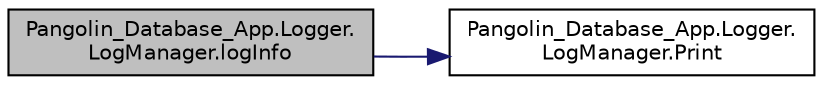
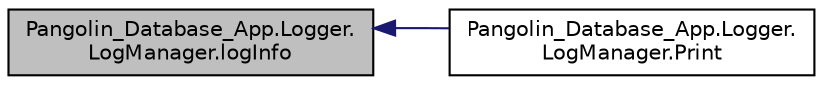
(401, 57) -> (422, 28)
